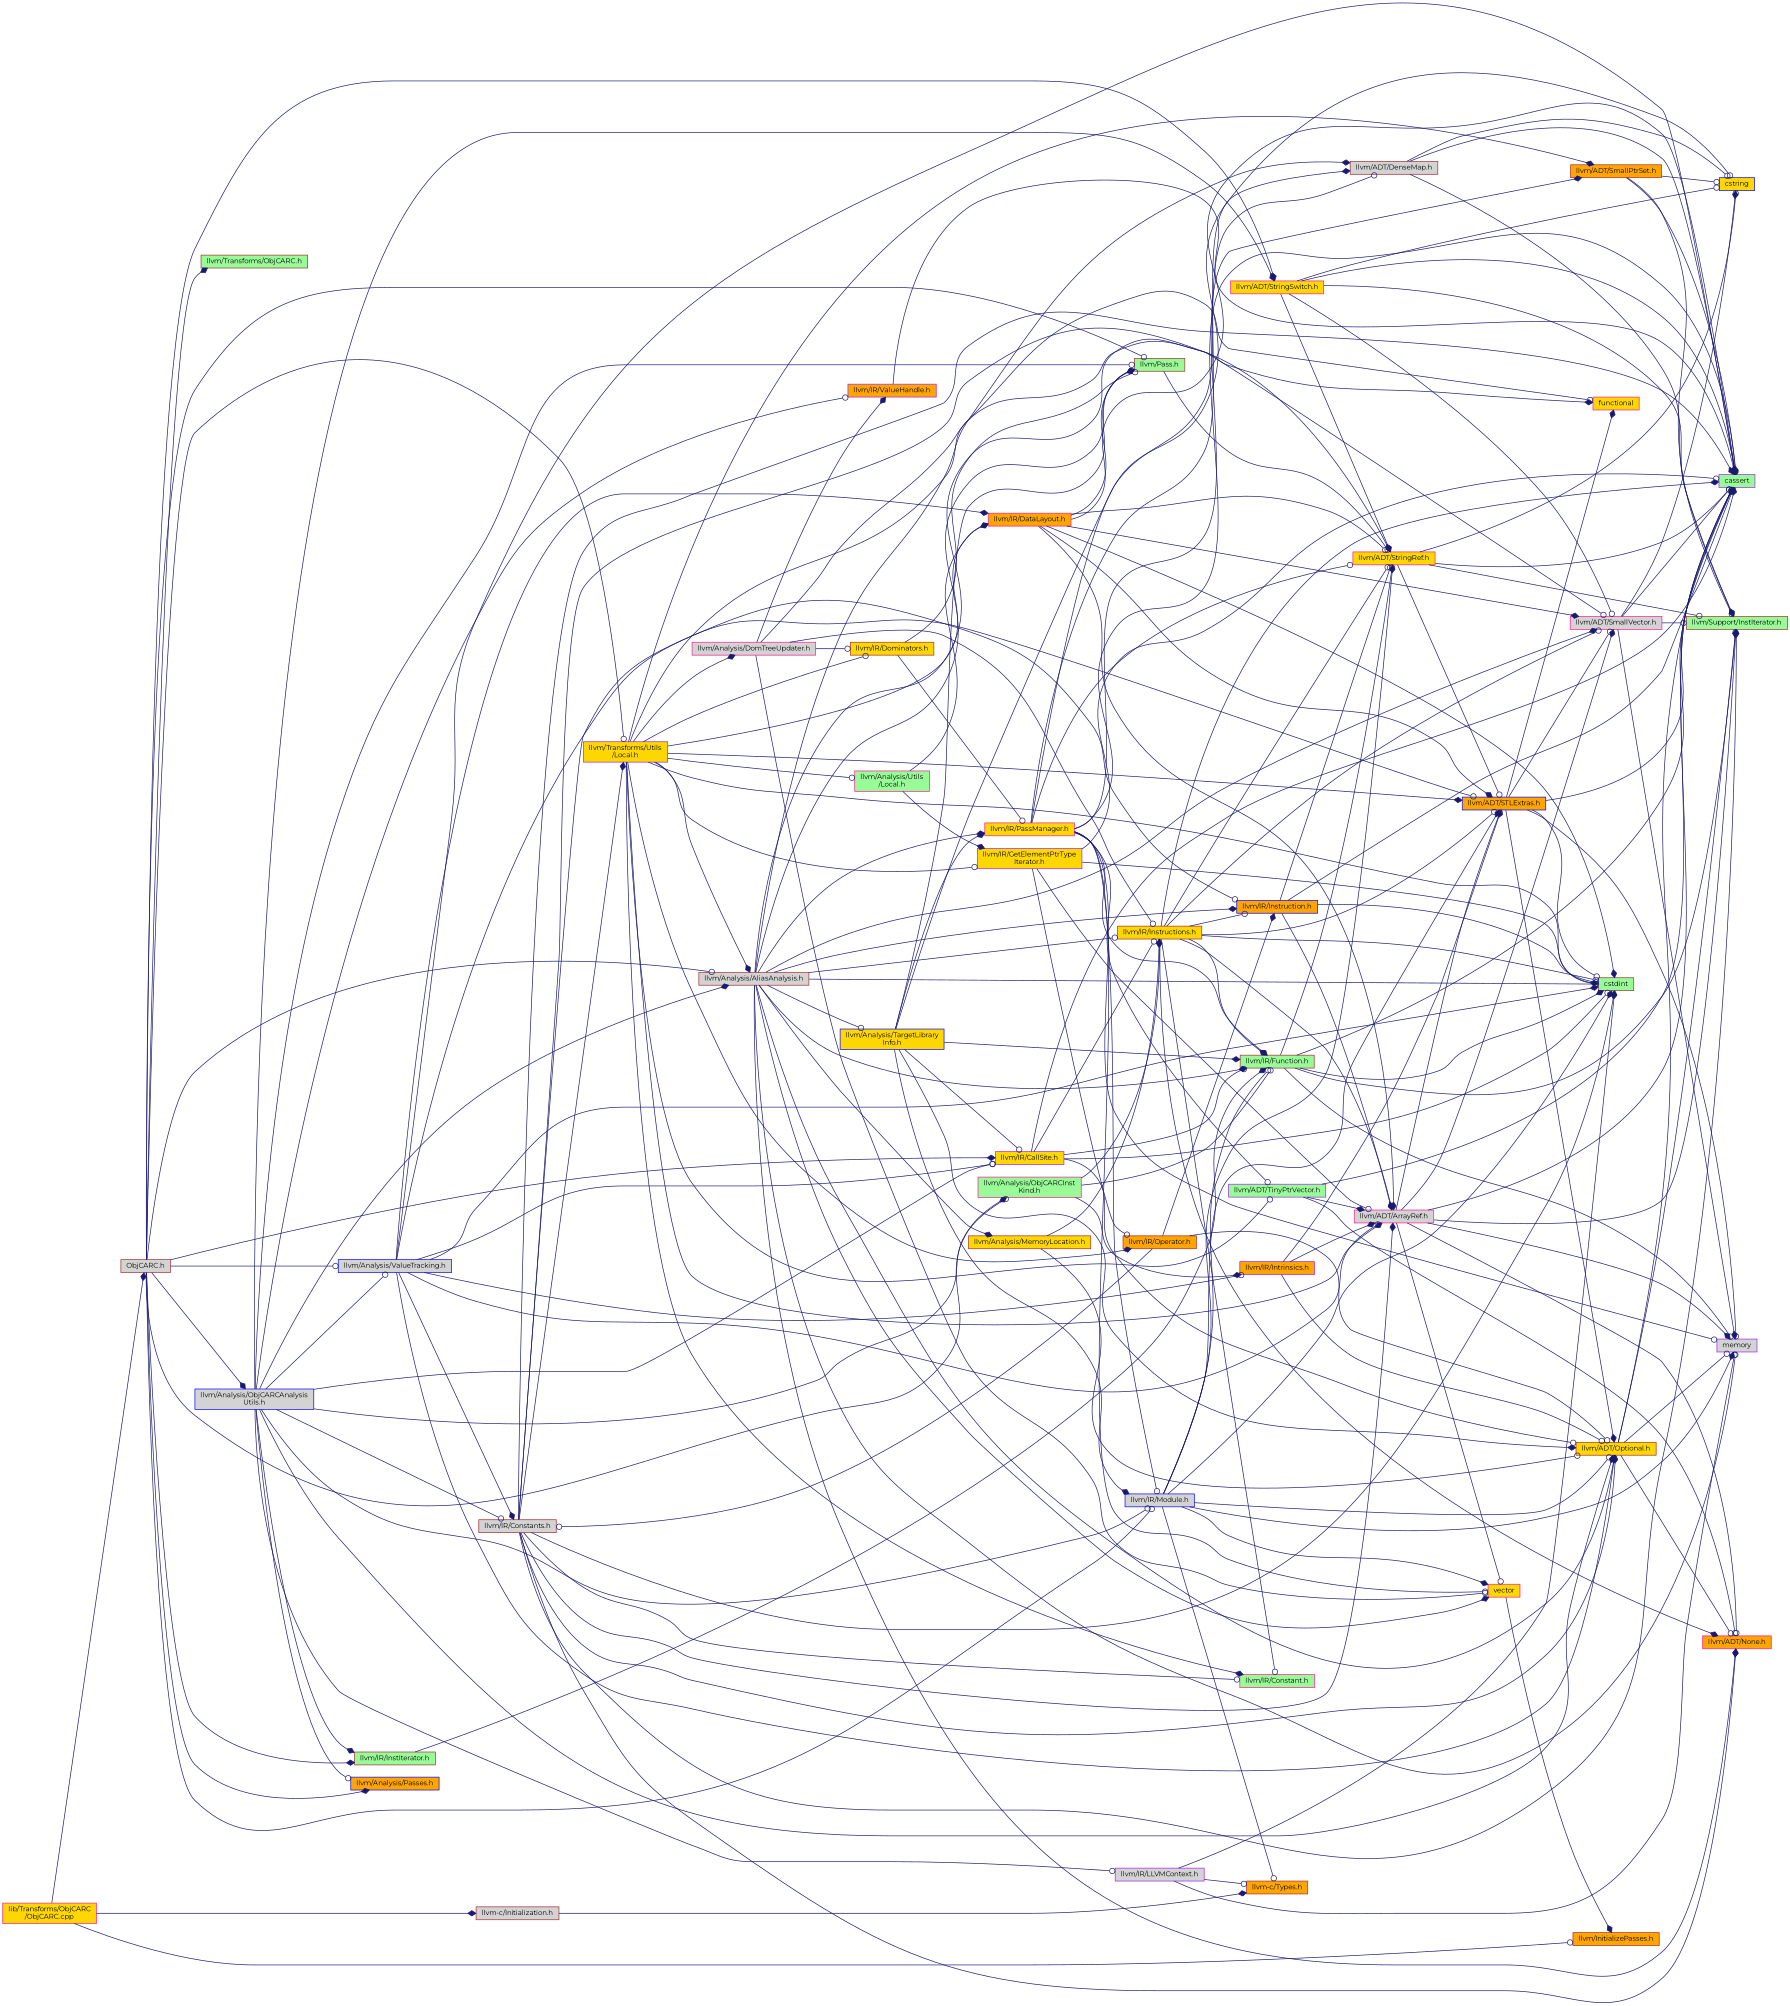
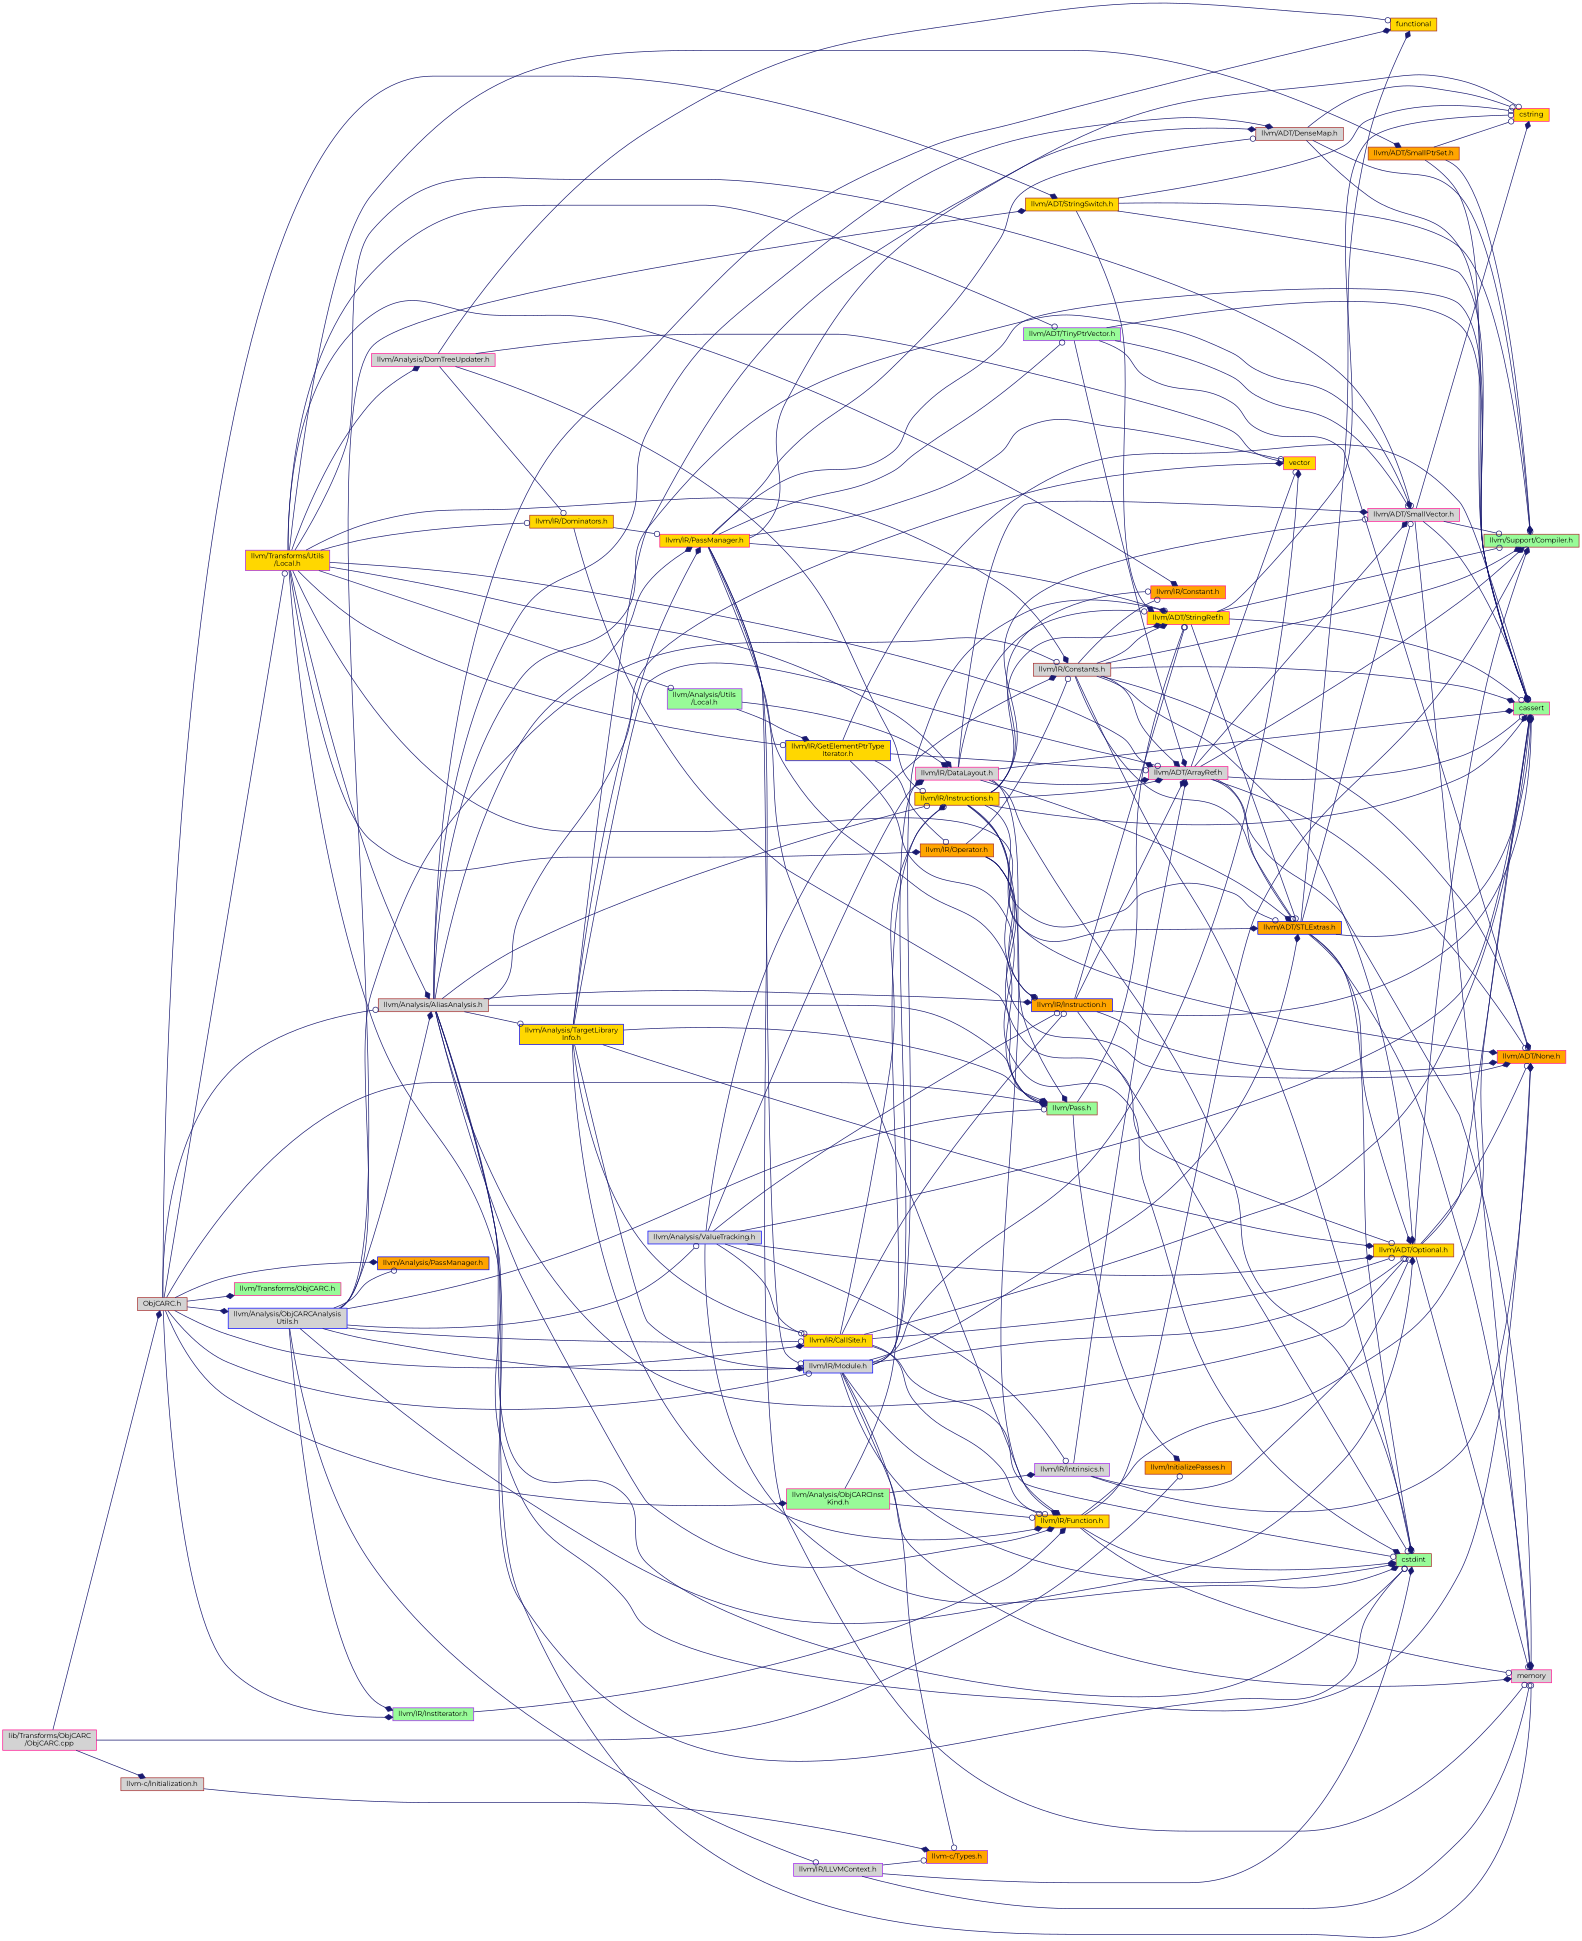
(1737, 184) -> (1532, 115)
(254, 262) -> (288, 1289)
(1277, 287) -> (1072, 204)
(892, 391) -> none
(1616, 404) -> (1414, 25)
(1476, 428) -> (1274, 403)
(1737, 481) -> (1532, 708)
(1030, 520) -> (957, 774)
(1209, 522) -> (861, 846)
(1737, 623) -> (1532, 541)
(1274, 747) -> (1020, 662)
(892, 781) -> (705, 699)
(1350, 816) -> none
(1030, 859) -> (838, 751)
(1399, 945) -> none
(1412, 1050) -> (1461, 1451)
(1277, 1062) -> (1072, 1521)
none -> (1287, 1069)
none -> (1169, 1070)
none -> (903, 1080)
(571, 1145) -> (707, 498)
none -> (940, 1167)
(1030, 1242) -> none
(248, 1266) -> none
(1277, 1268) -> (1072, 1470)
(1737, 1346) -> (1532, 1676)
(923, 1360) -> (731, 664)
(704, 1409) -> none
(1277, 1681) -> (1188, 592)
(395, 1758) -> (433, 1714)
(1545, 1765) -> (1103, 1302)
(395, 1784) -> (433, 1263)
(1277, 1888) -> (957, 1857)
(50, 1913) -> (50, 1740)
